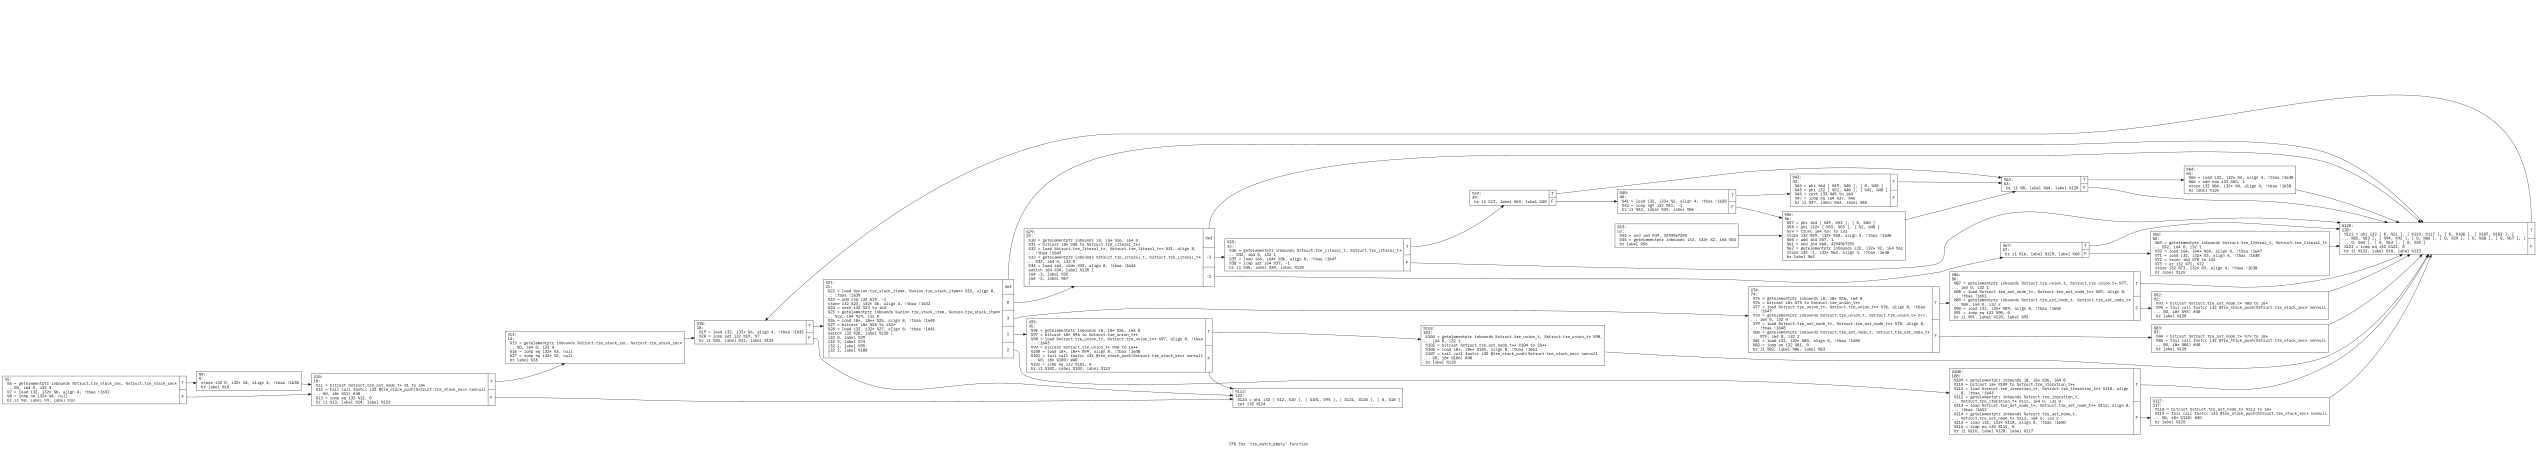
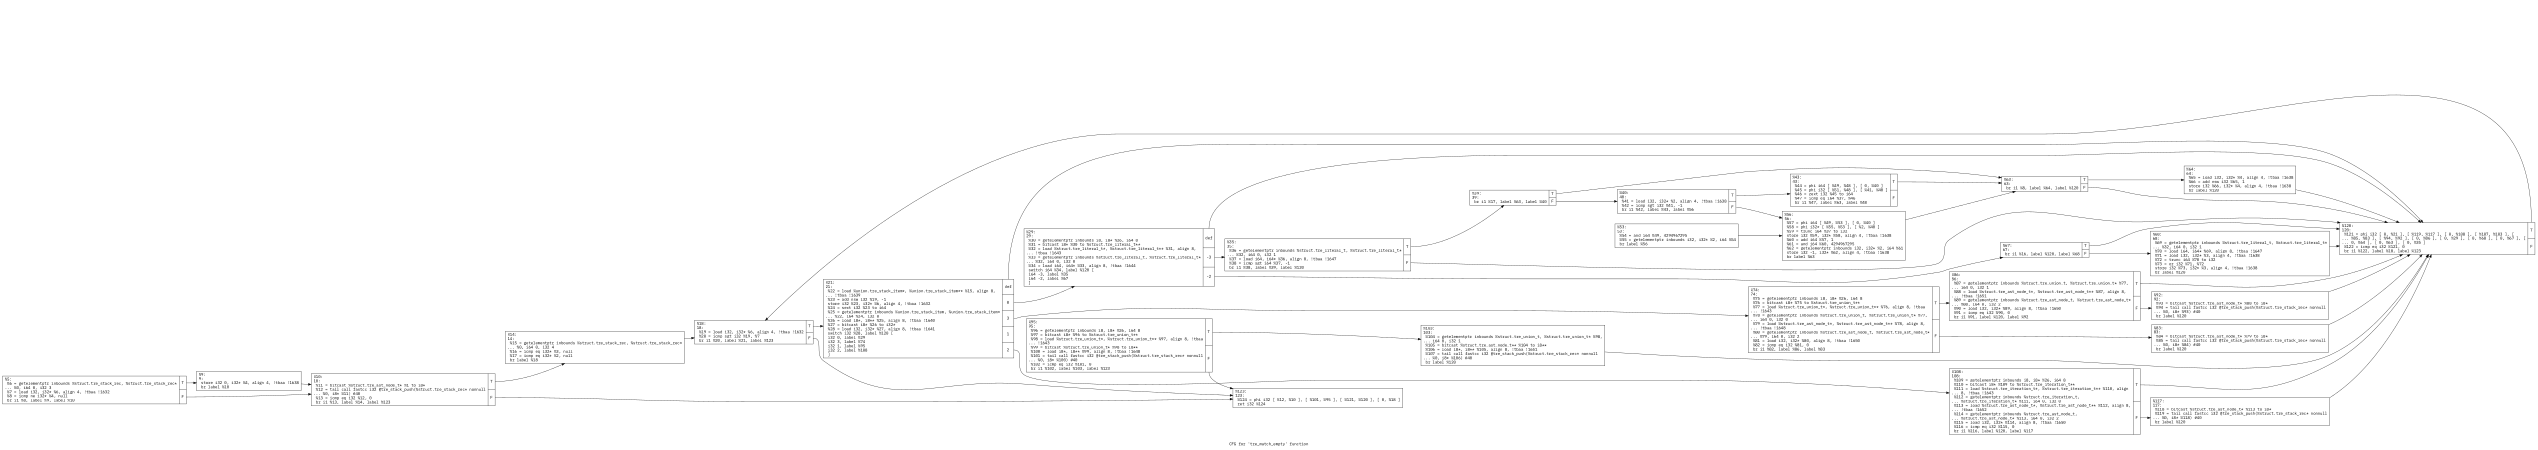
(1019, 334) -> none
